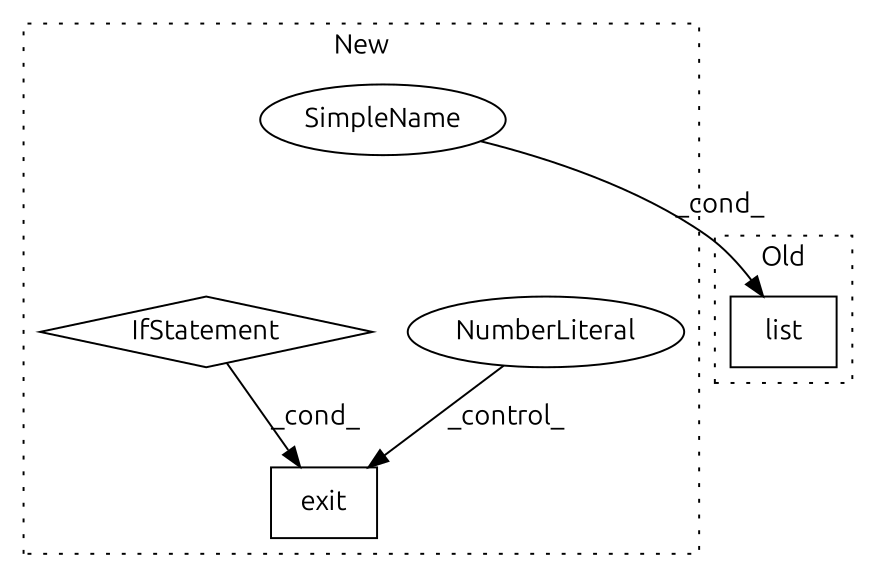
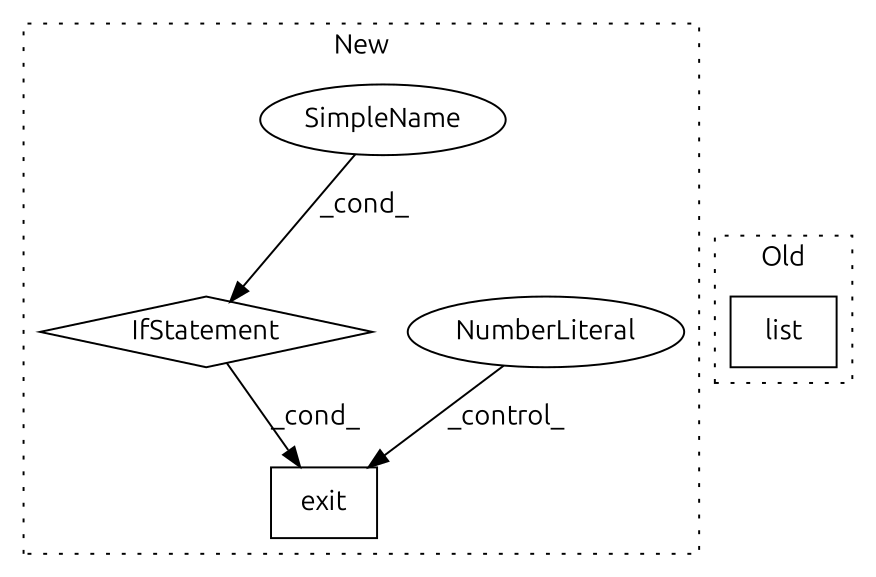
(627, 191) -> (299, 220)
